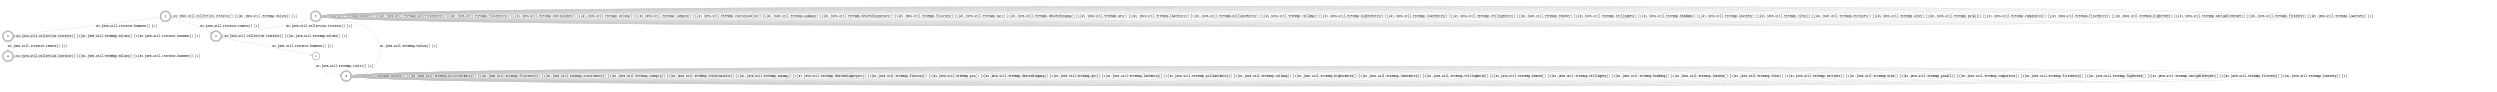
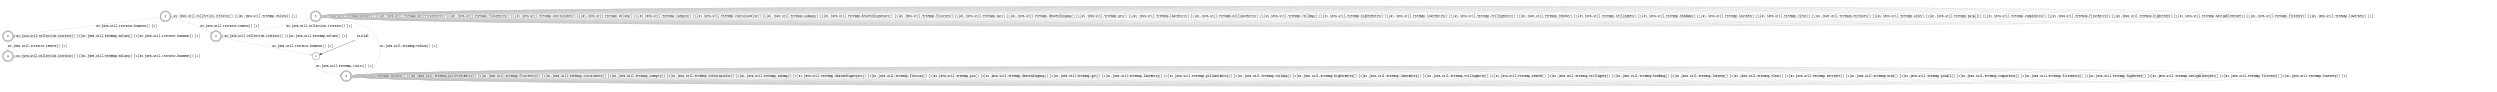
none -> (363, 36)
